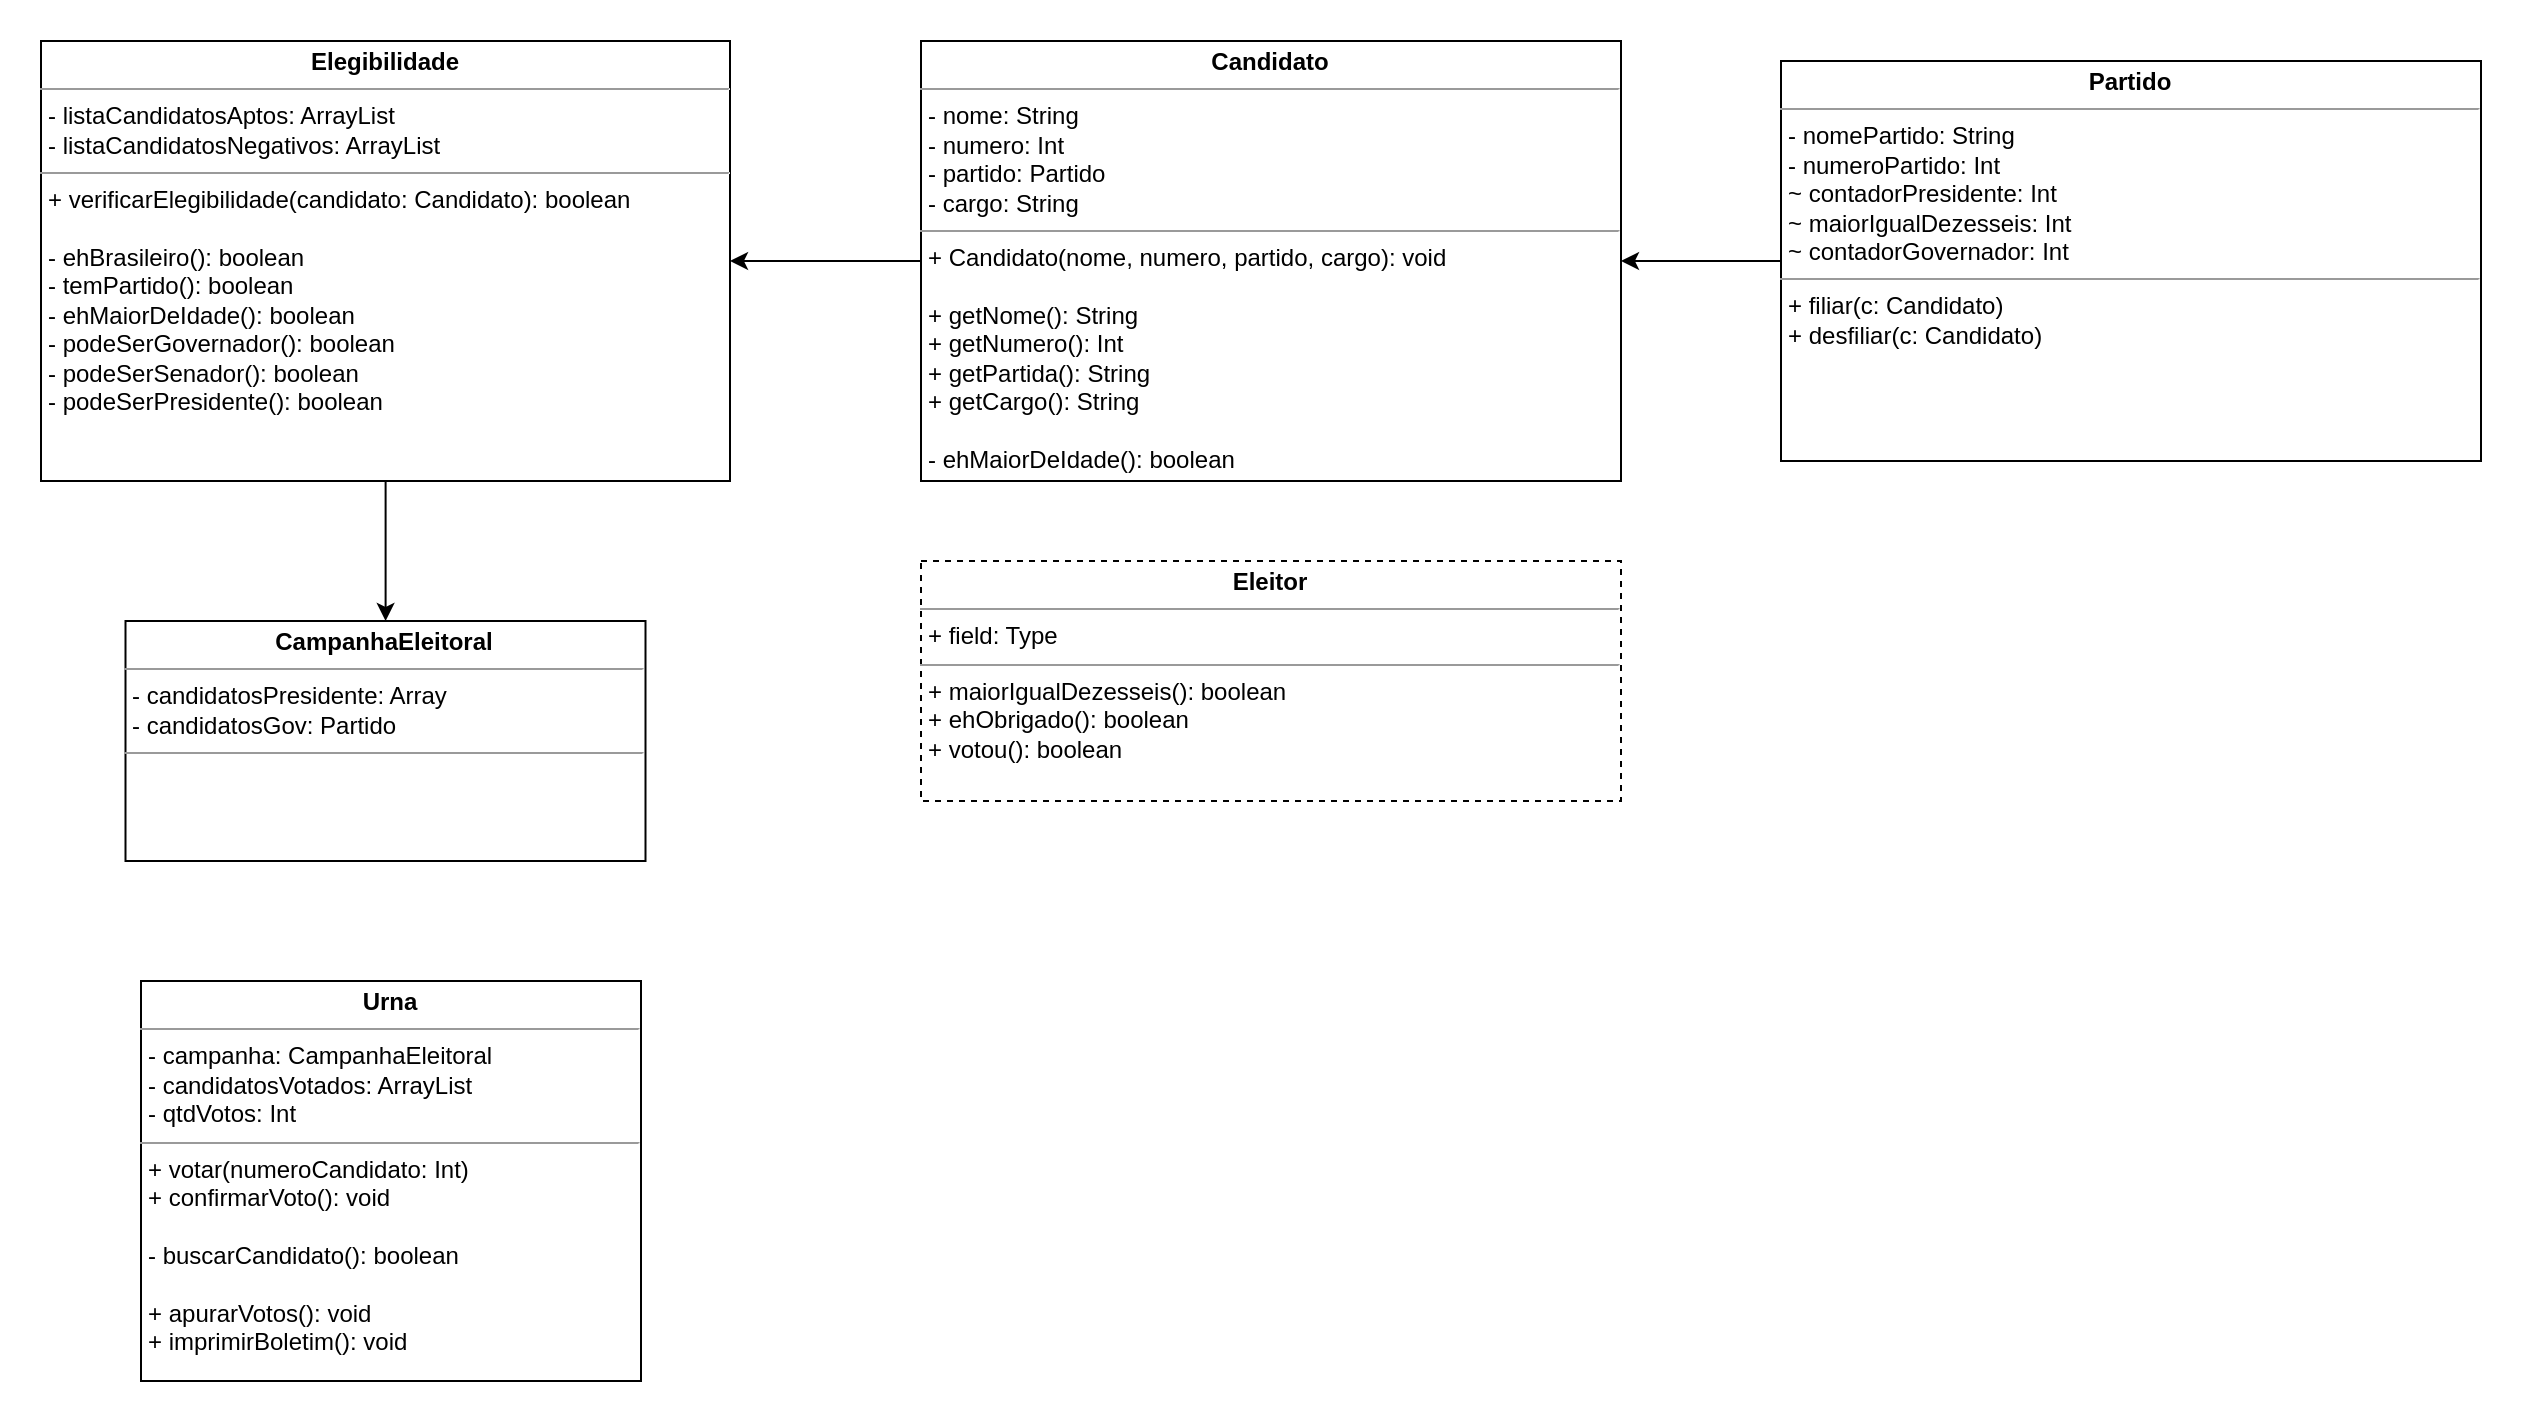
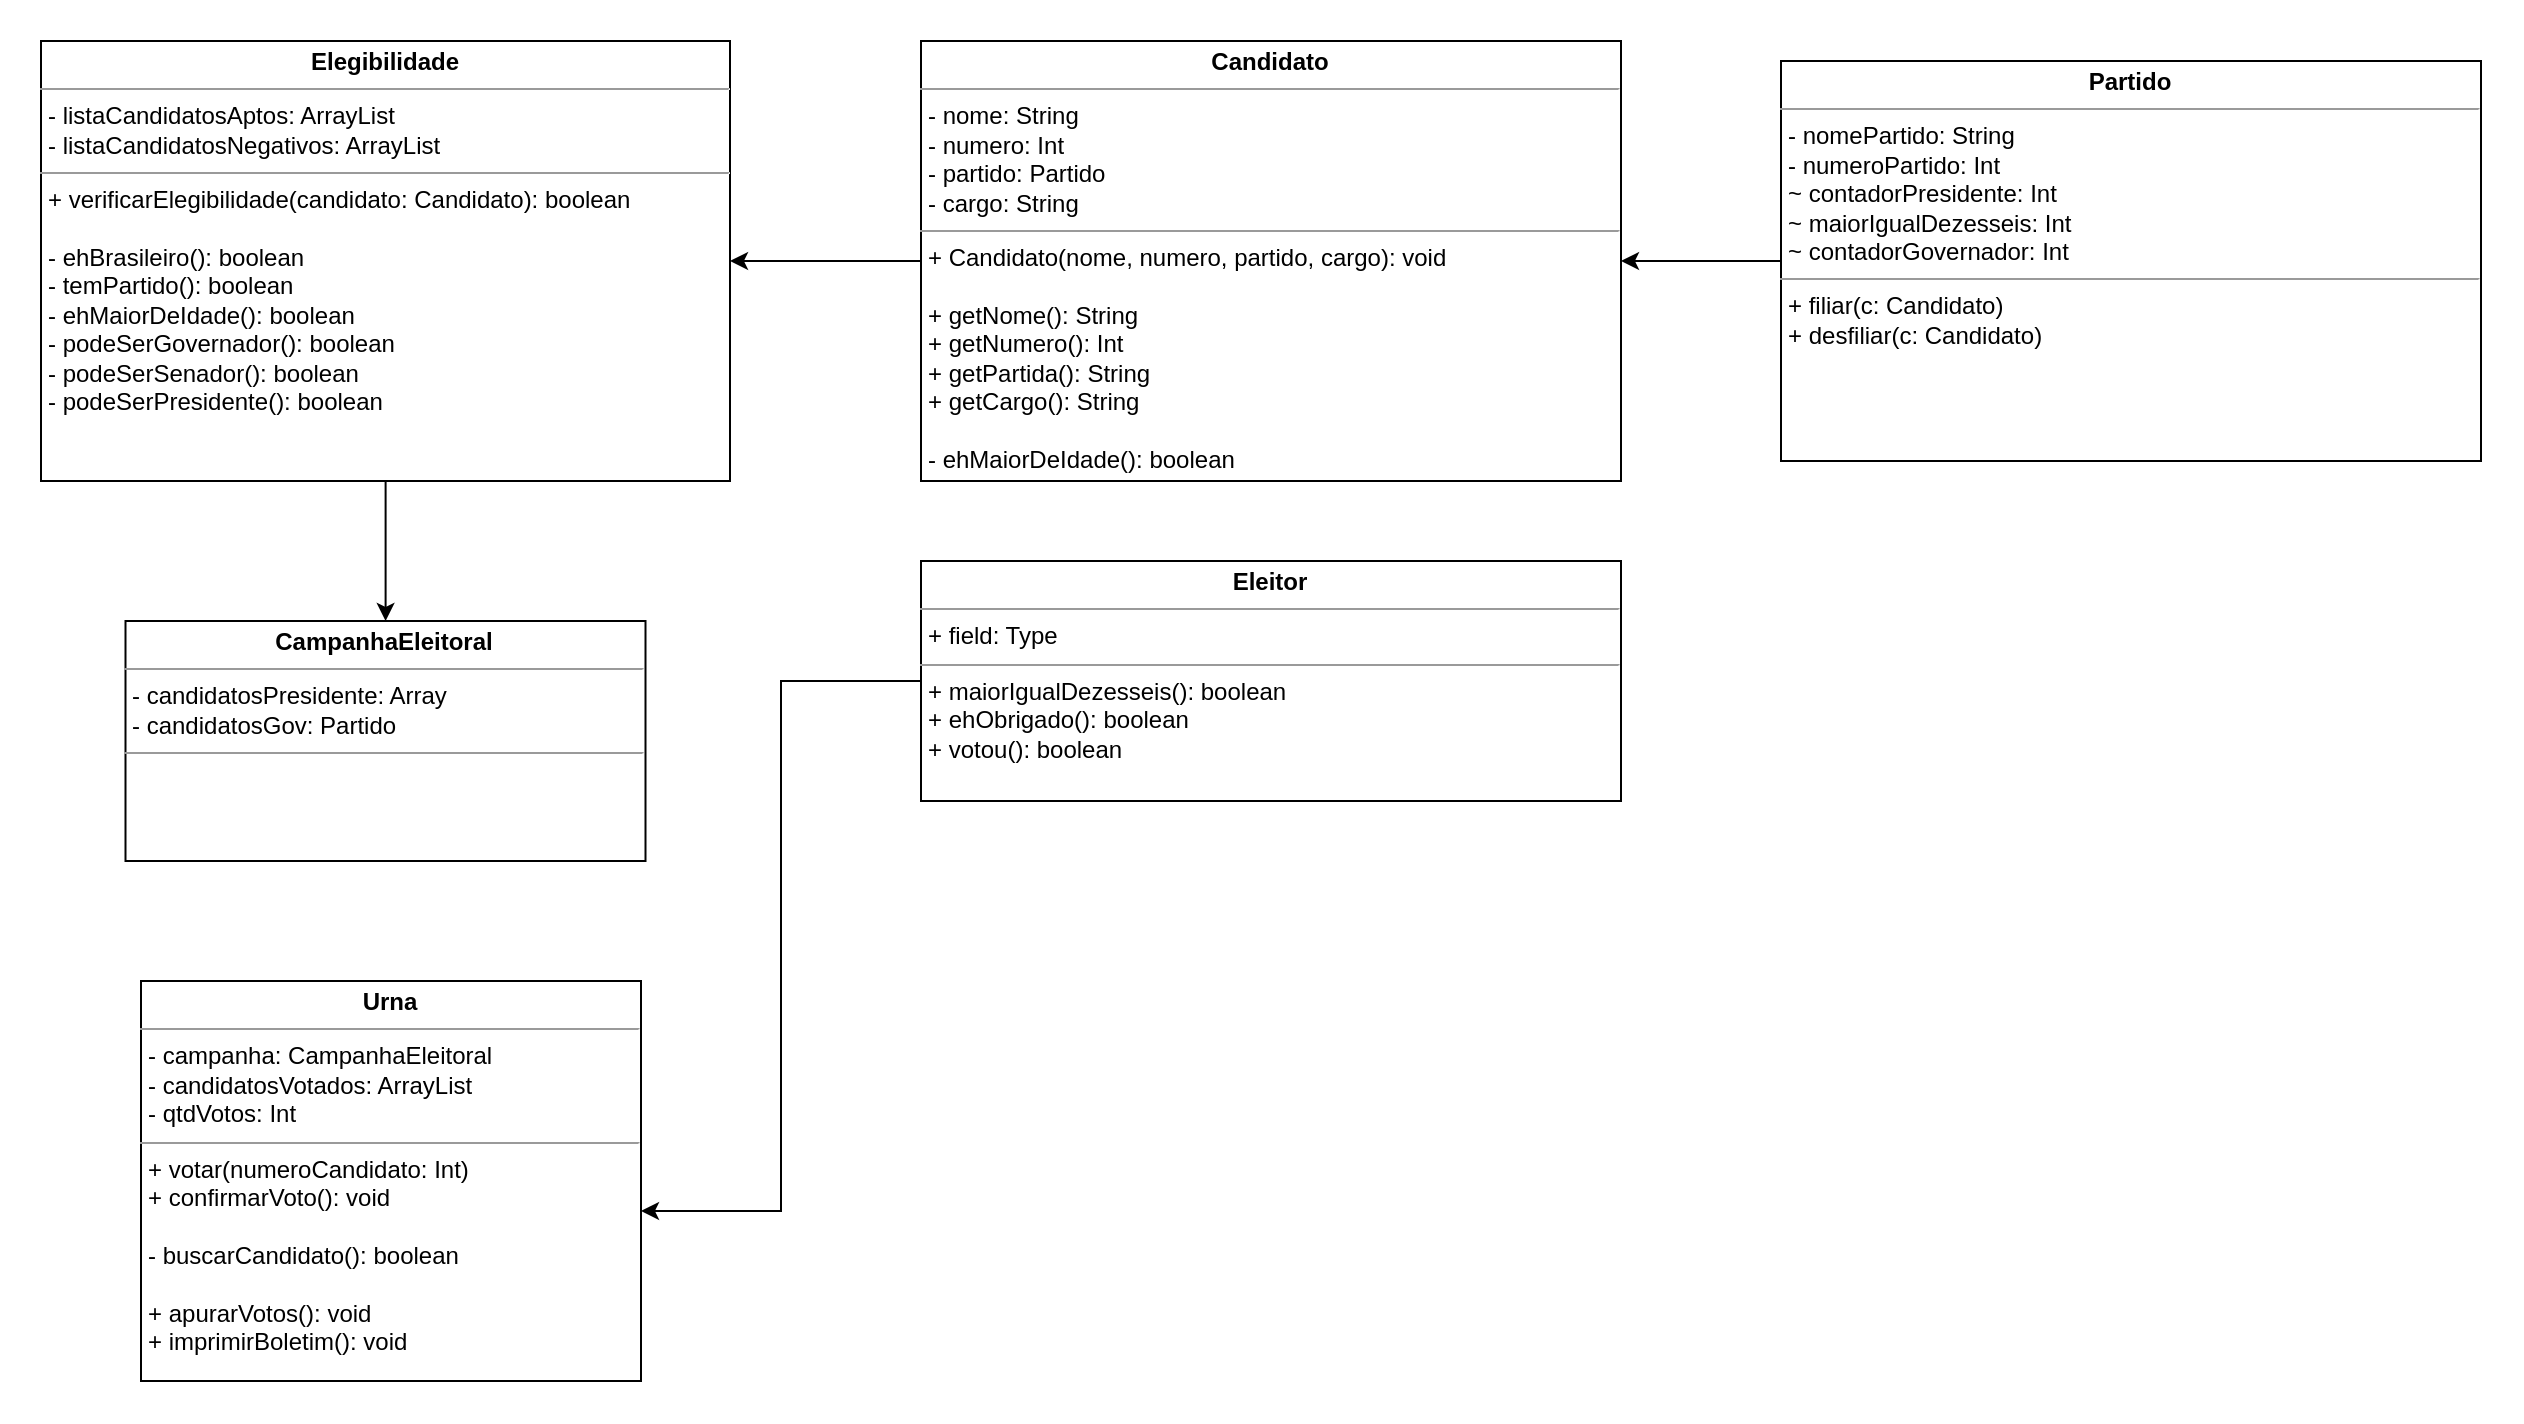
(1271, 681) -> (1271, 681)
none -> (781, 939)
